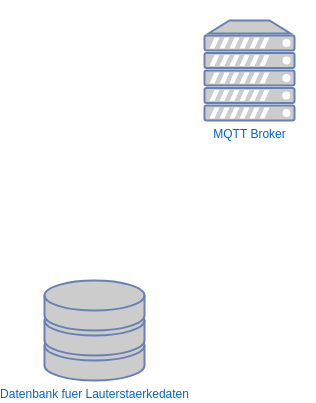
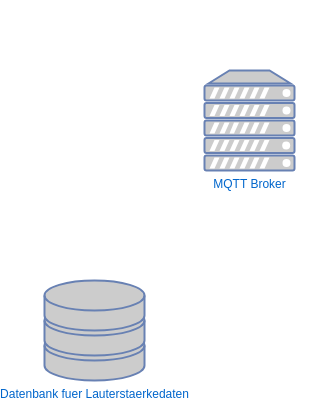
(250, 71) -> (250, 121)
